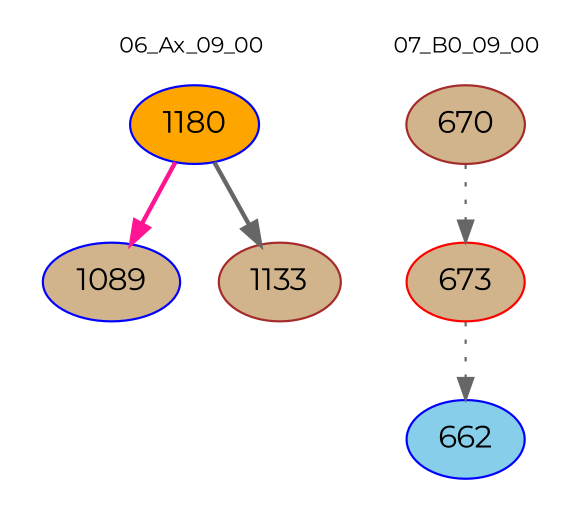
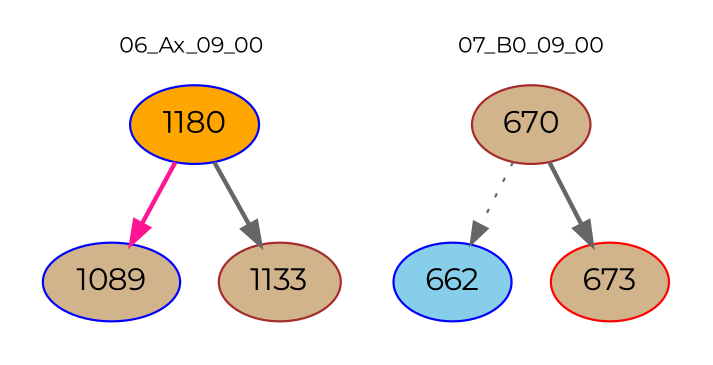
(466, 193) -> (566, 194)
(466, 350) -> (497, 194)
